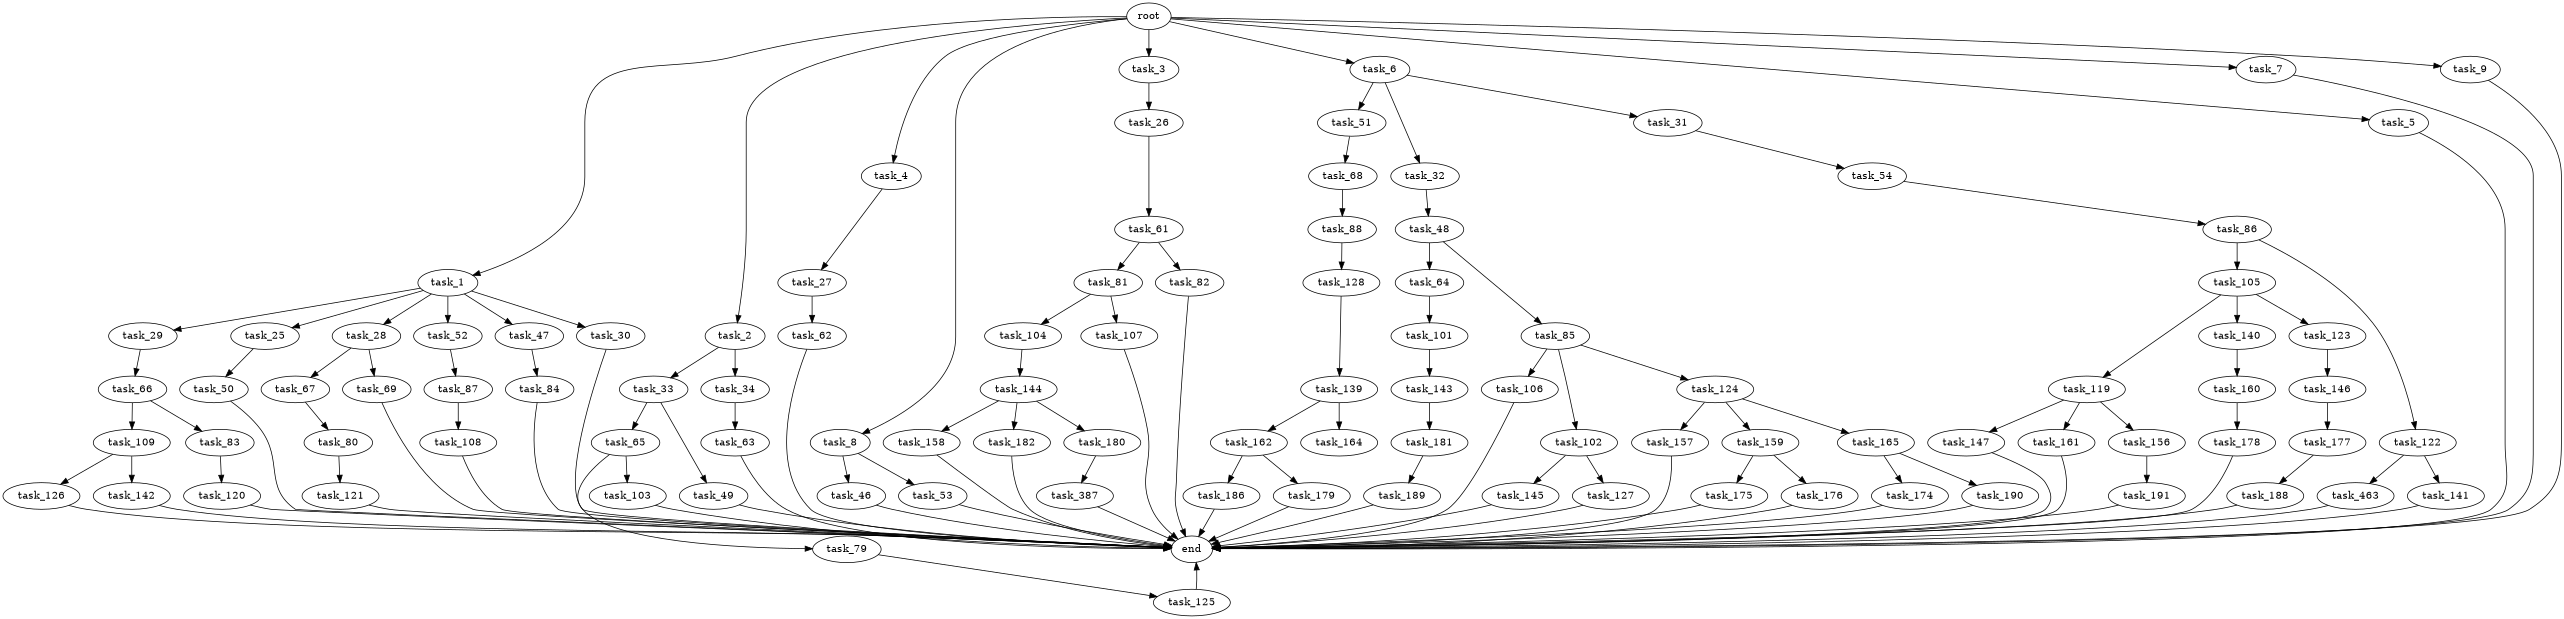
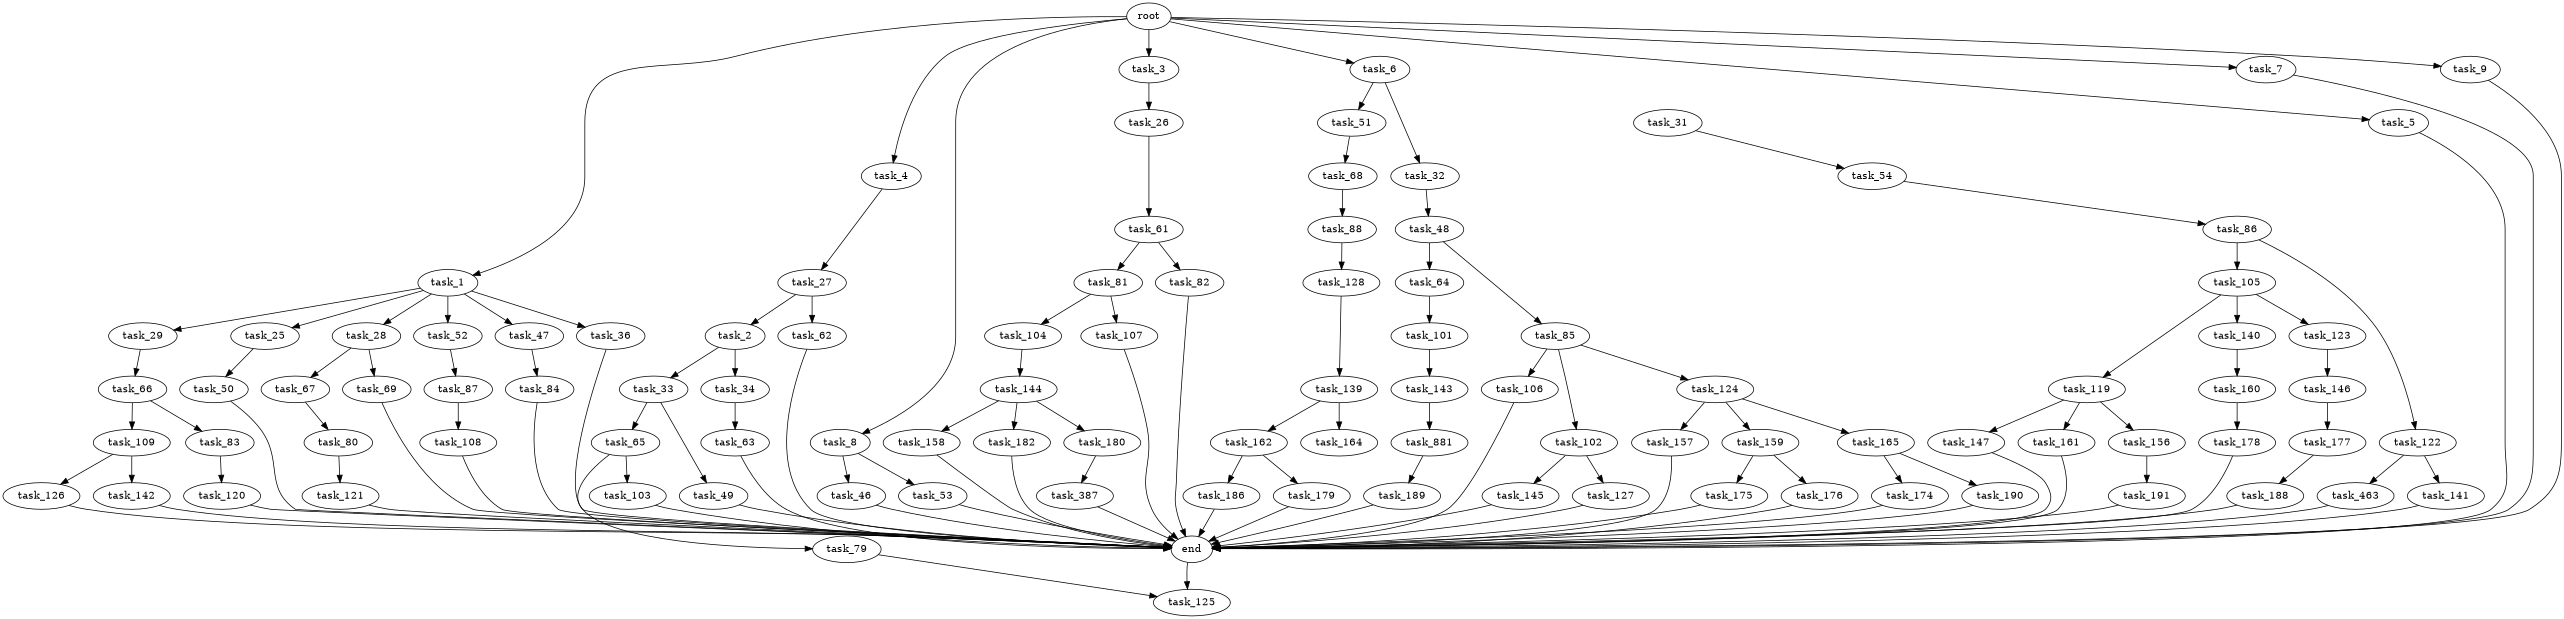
(829, 61) -> (776, 308)
(1518, 95) -> none
(611, 336) -> (611, 336)
(1429, 443) -> (1429, 443)
(1197, 580) -> (1187, 572)
